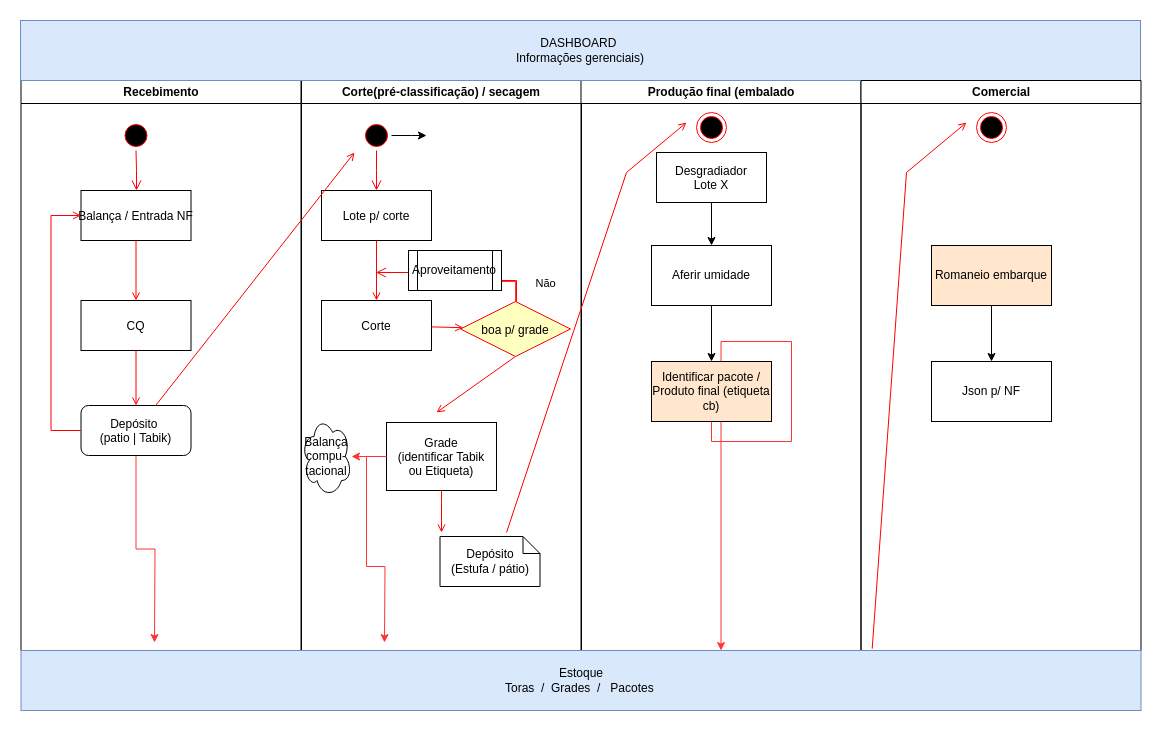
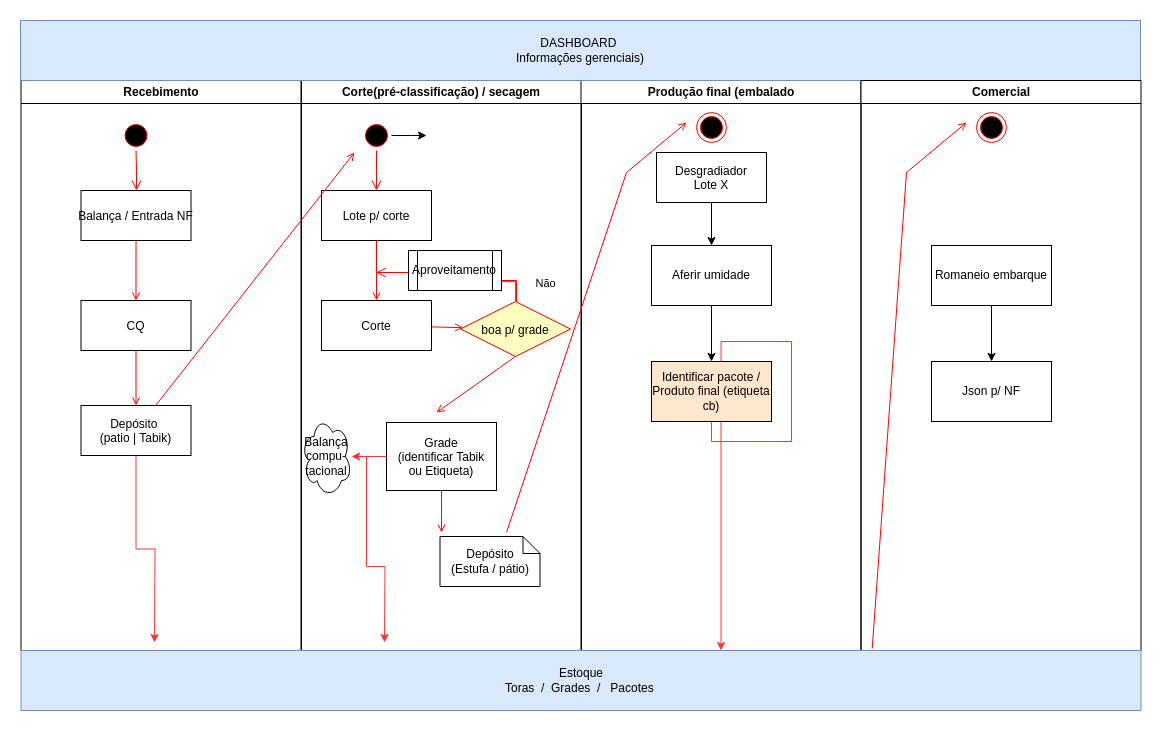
(992, 276) -> (992, 276)
(51, 325) -> none
(136, 431) -> (136, 431)
